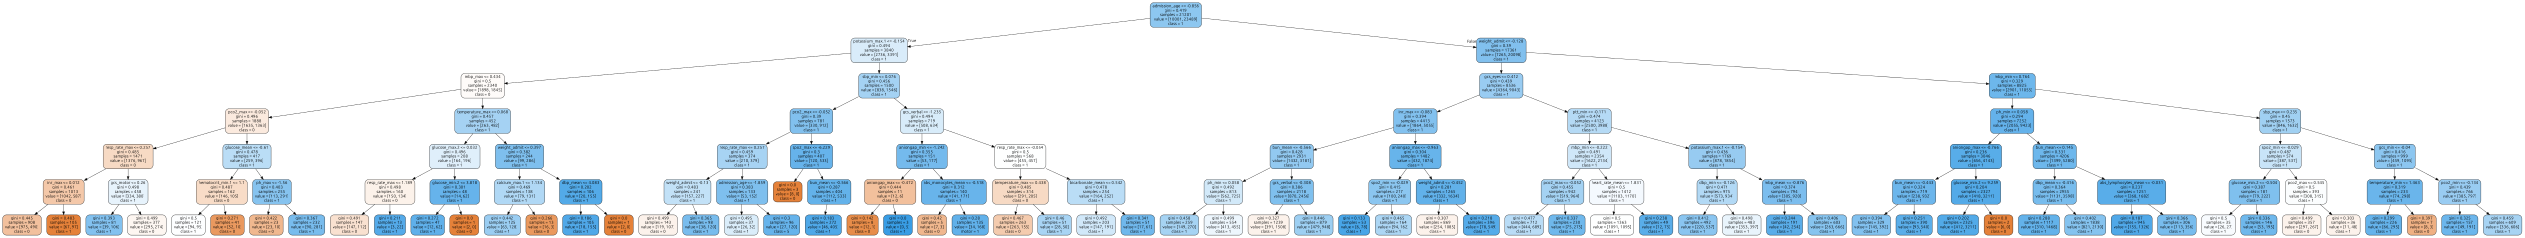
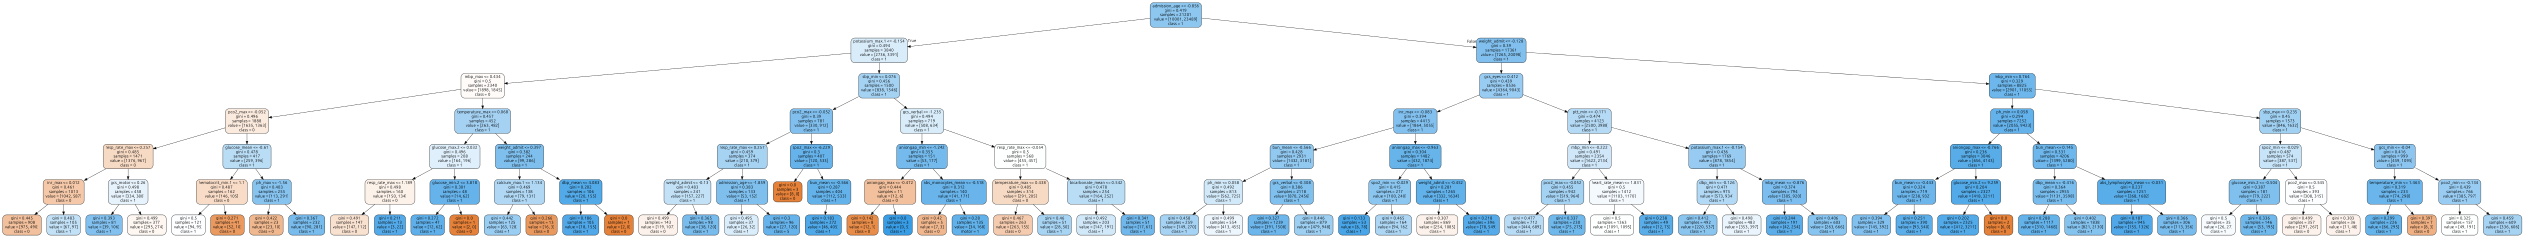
(64, 225) -> (64, 225)
(1269, 225) -> (1269, 225)
(2460, 225) -> (2460, 225)
